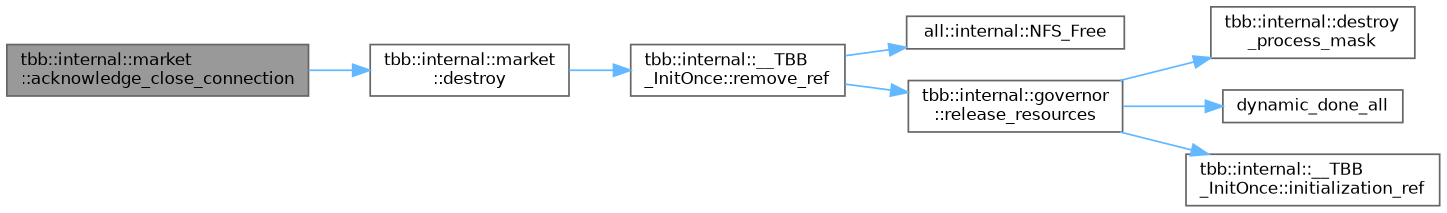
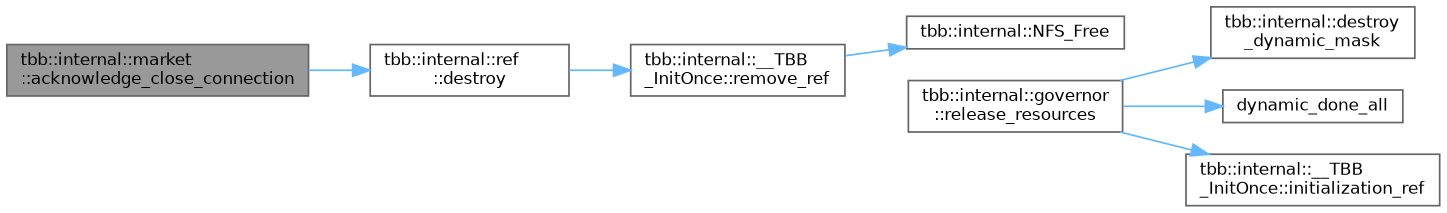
(1015, 33) -> (1015, 33)
(1313, 33) -> (1313, 33)
(470, 70) -> (470, 70)
(868, 87) -> none
